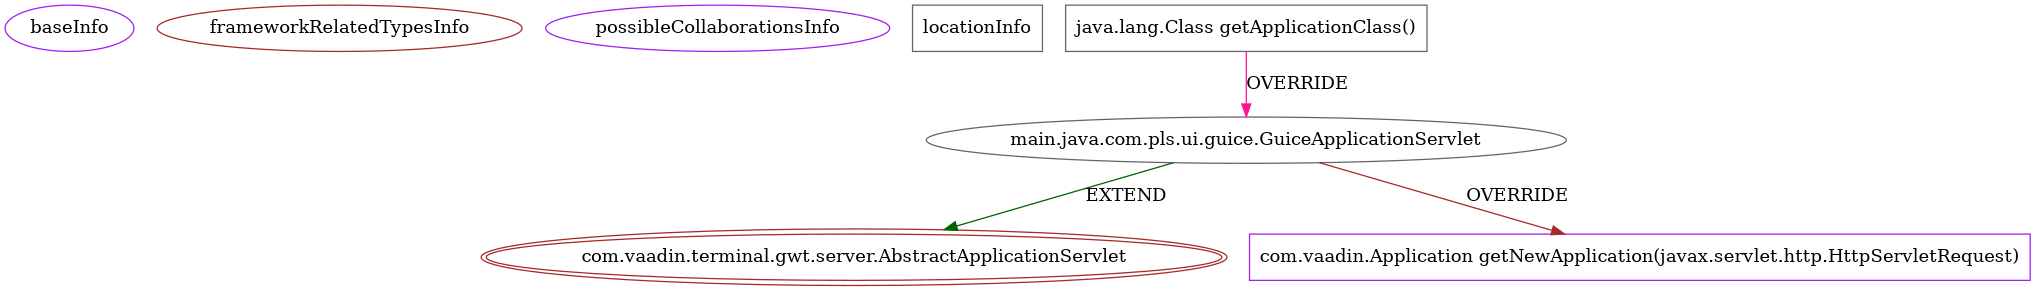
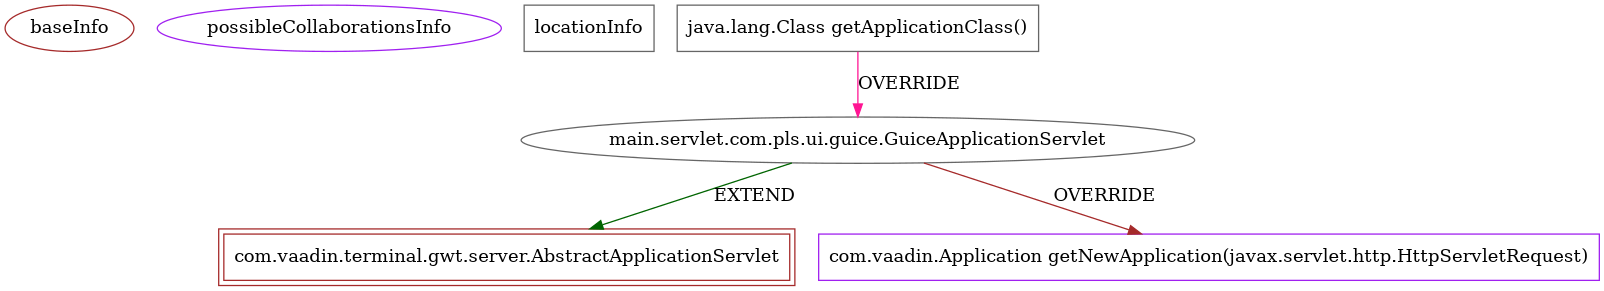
(70, 28) -> (70, 28)
(340, 28) -> none
(1246, 140) -> (858, 140)
(854, 257) -> (507, 257)
